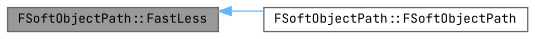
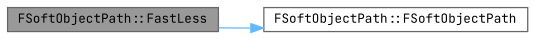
(247, 11) -> (235, 28)
